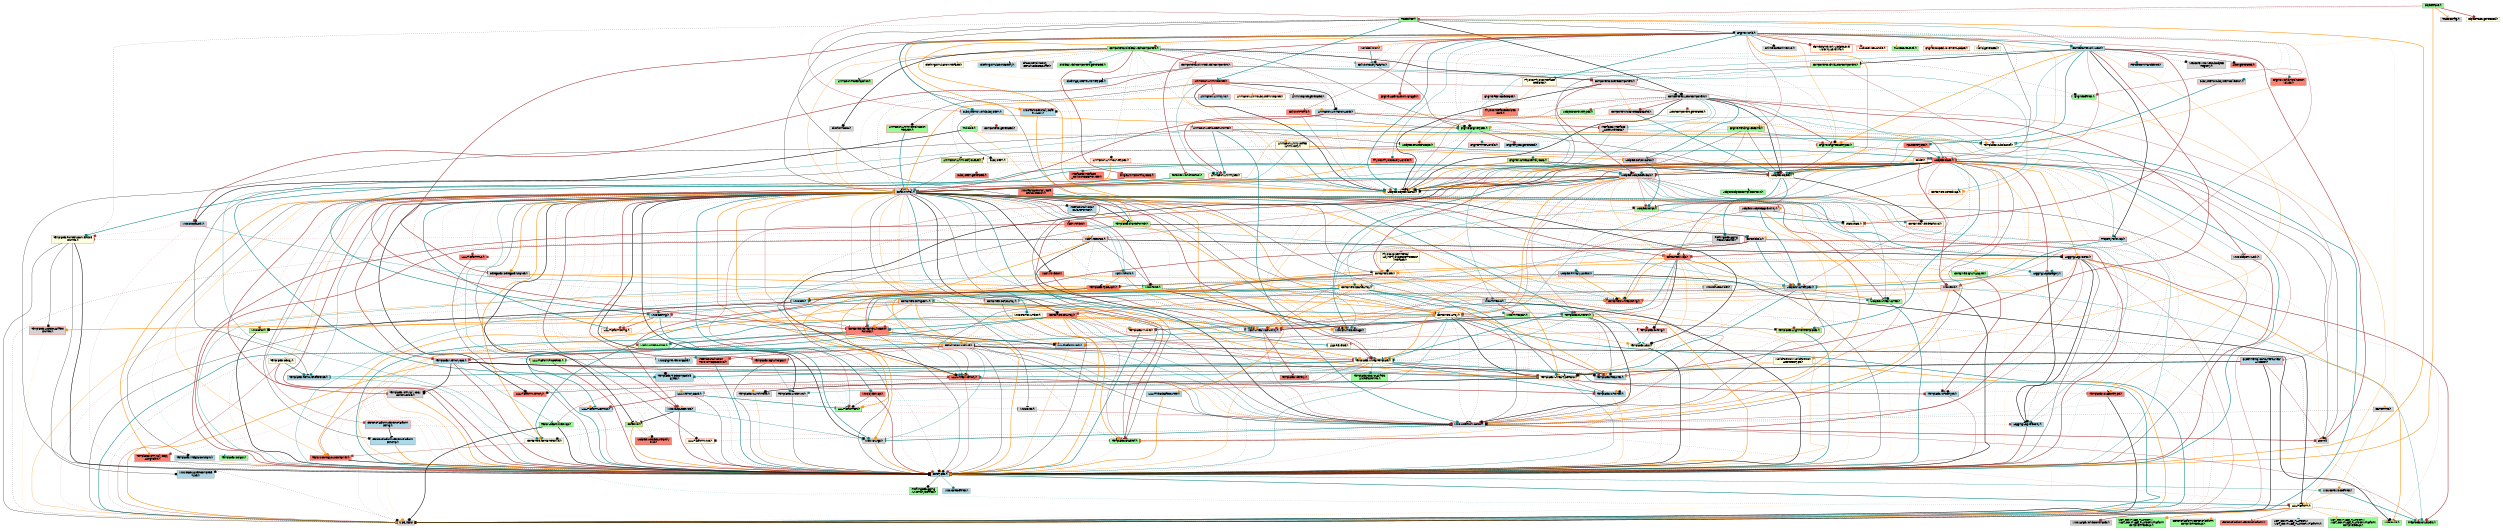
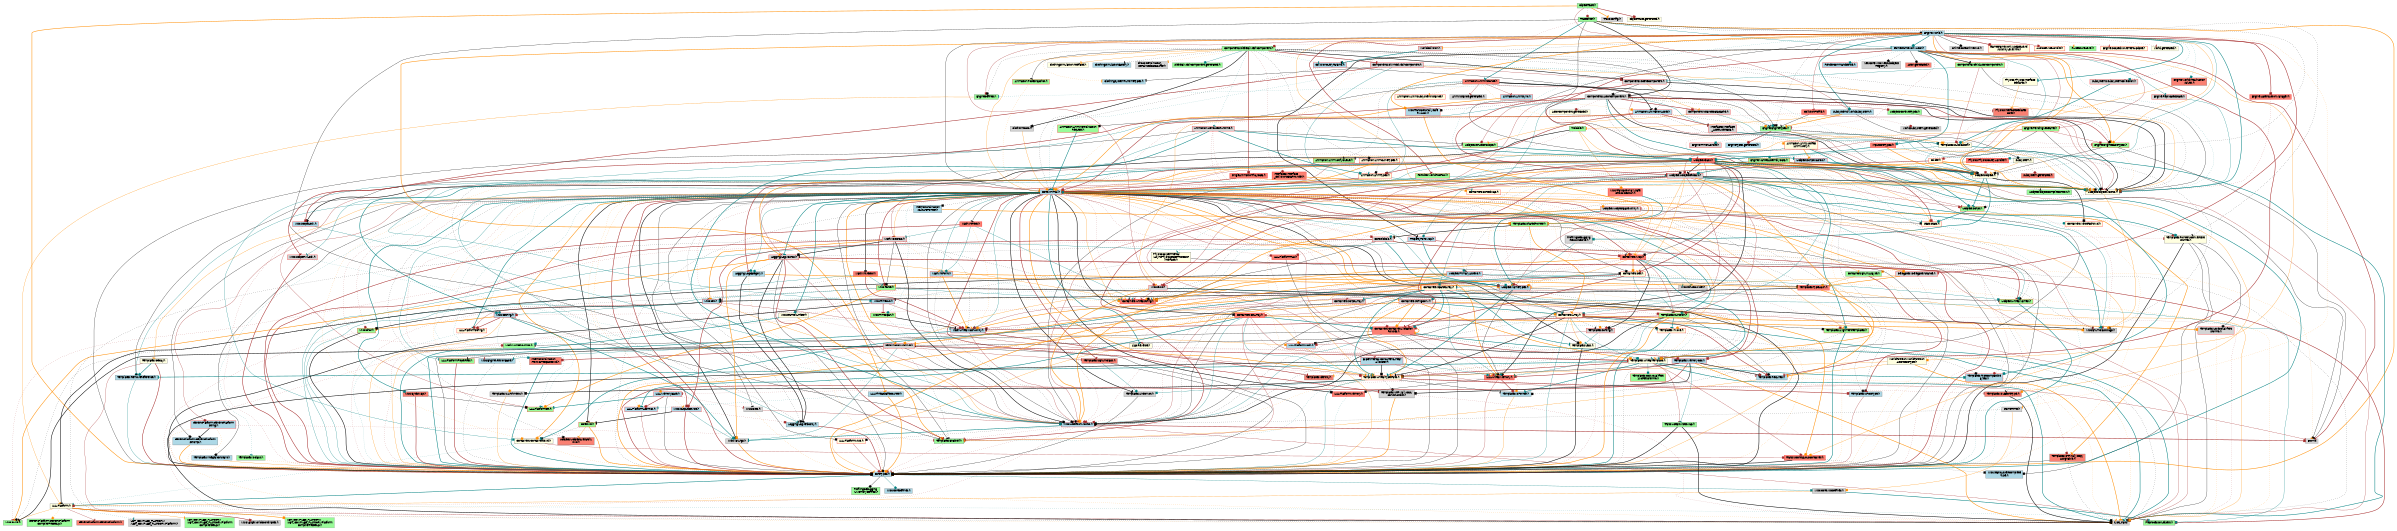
(1000, 129) -> (1921, 129)
(1712, 146) -> (1899, 167)
(1085, 232) -> (933, 232)
(296, 338) -> (1903, 332)
